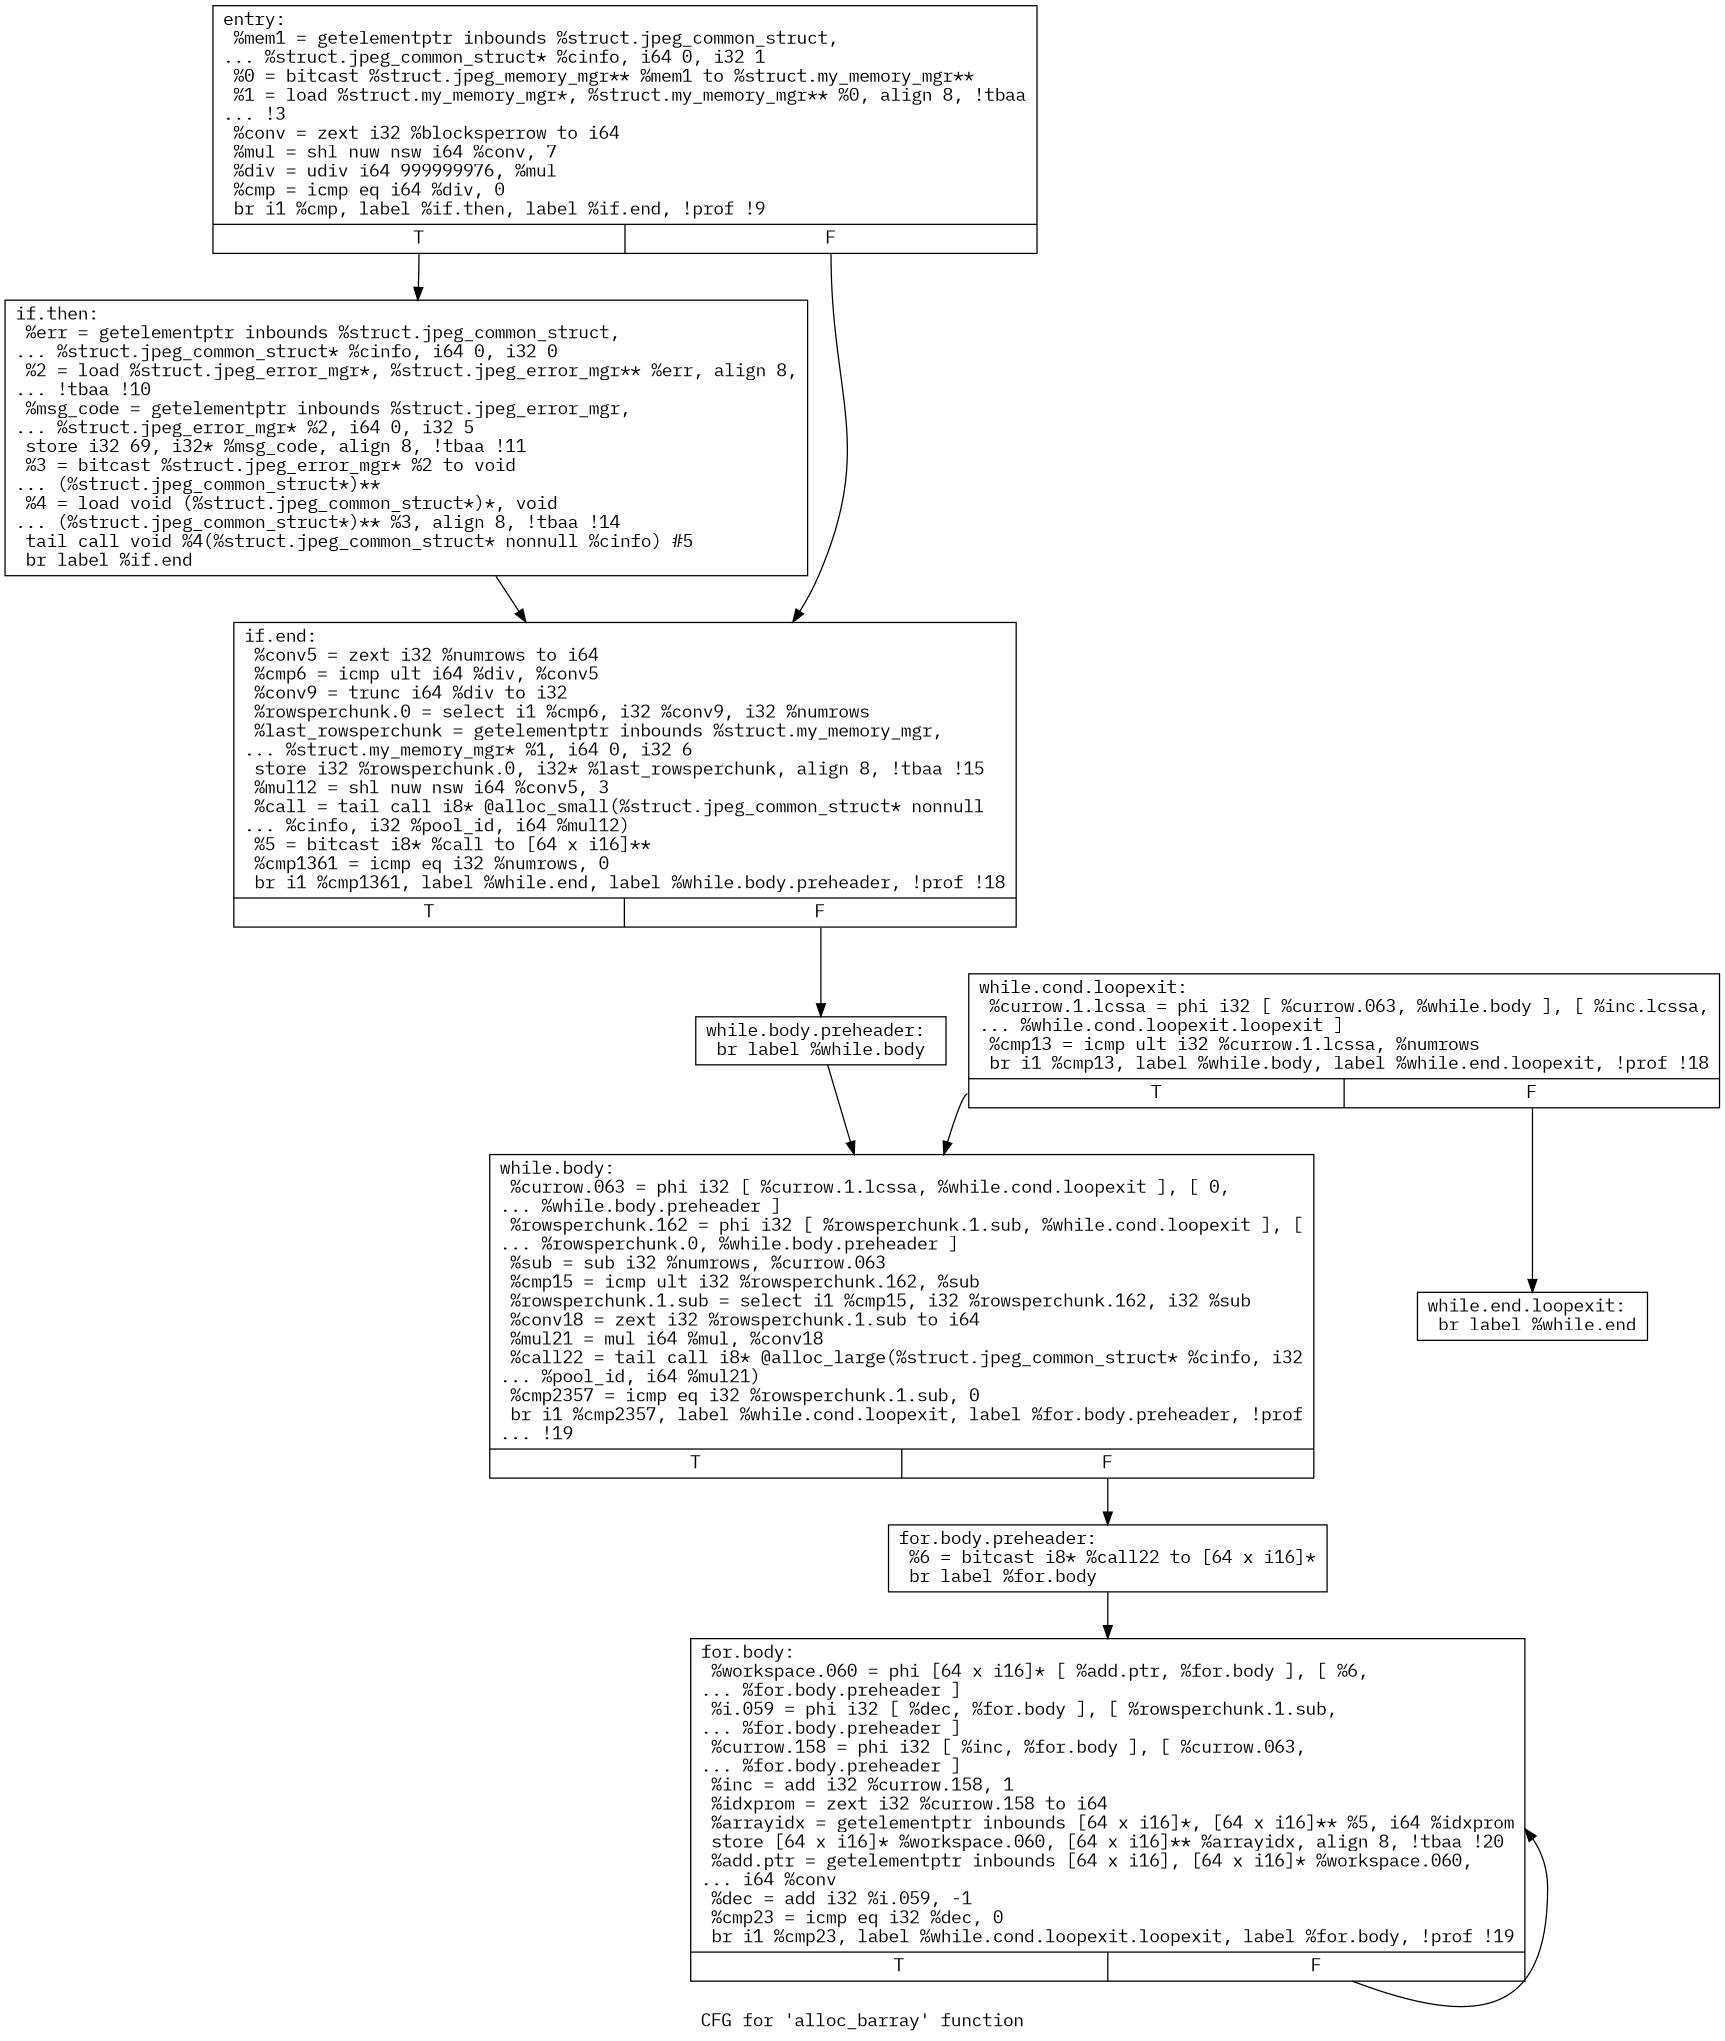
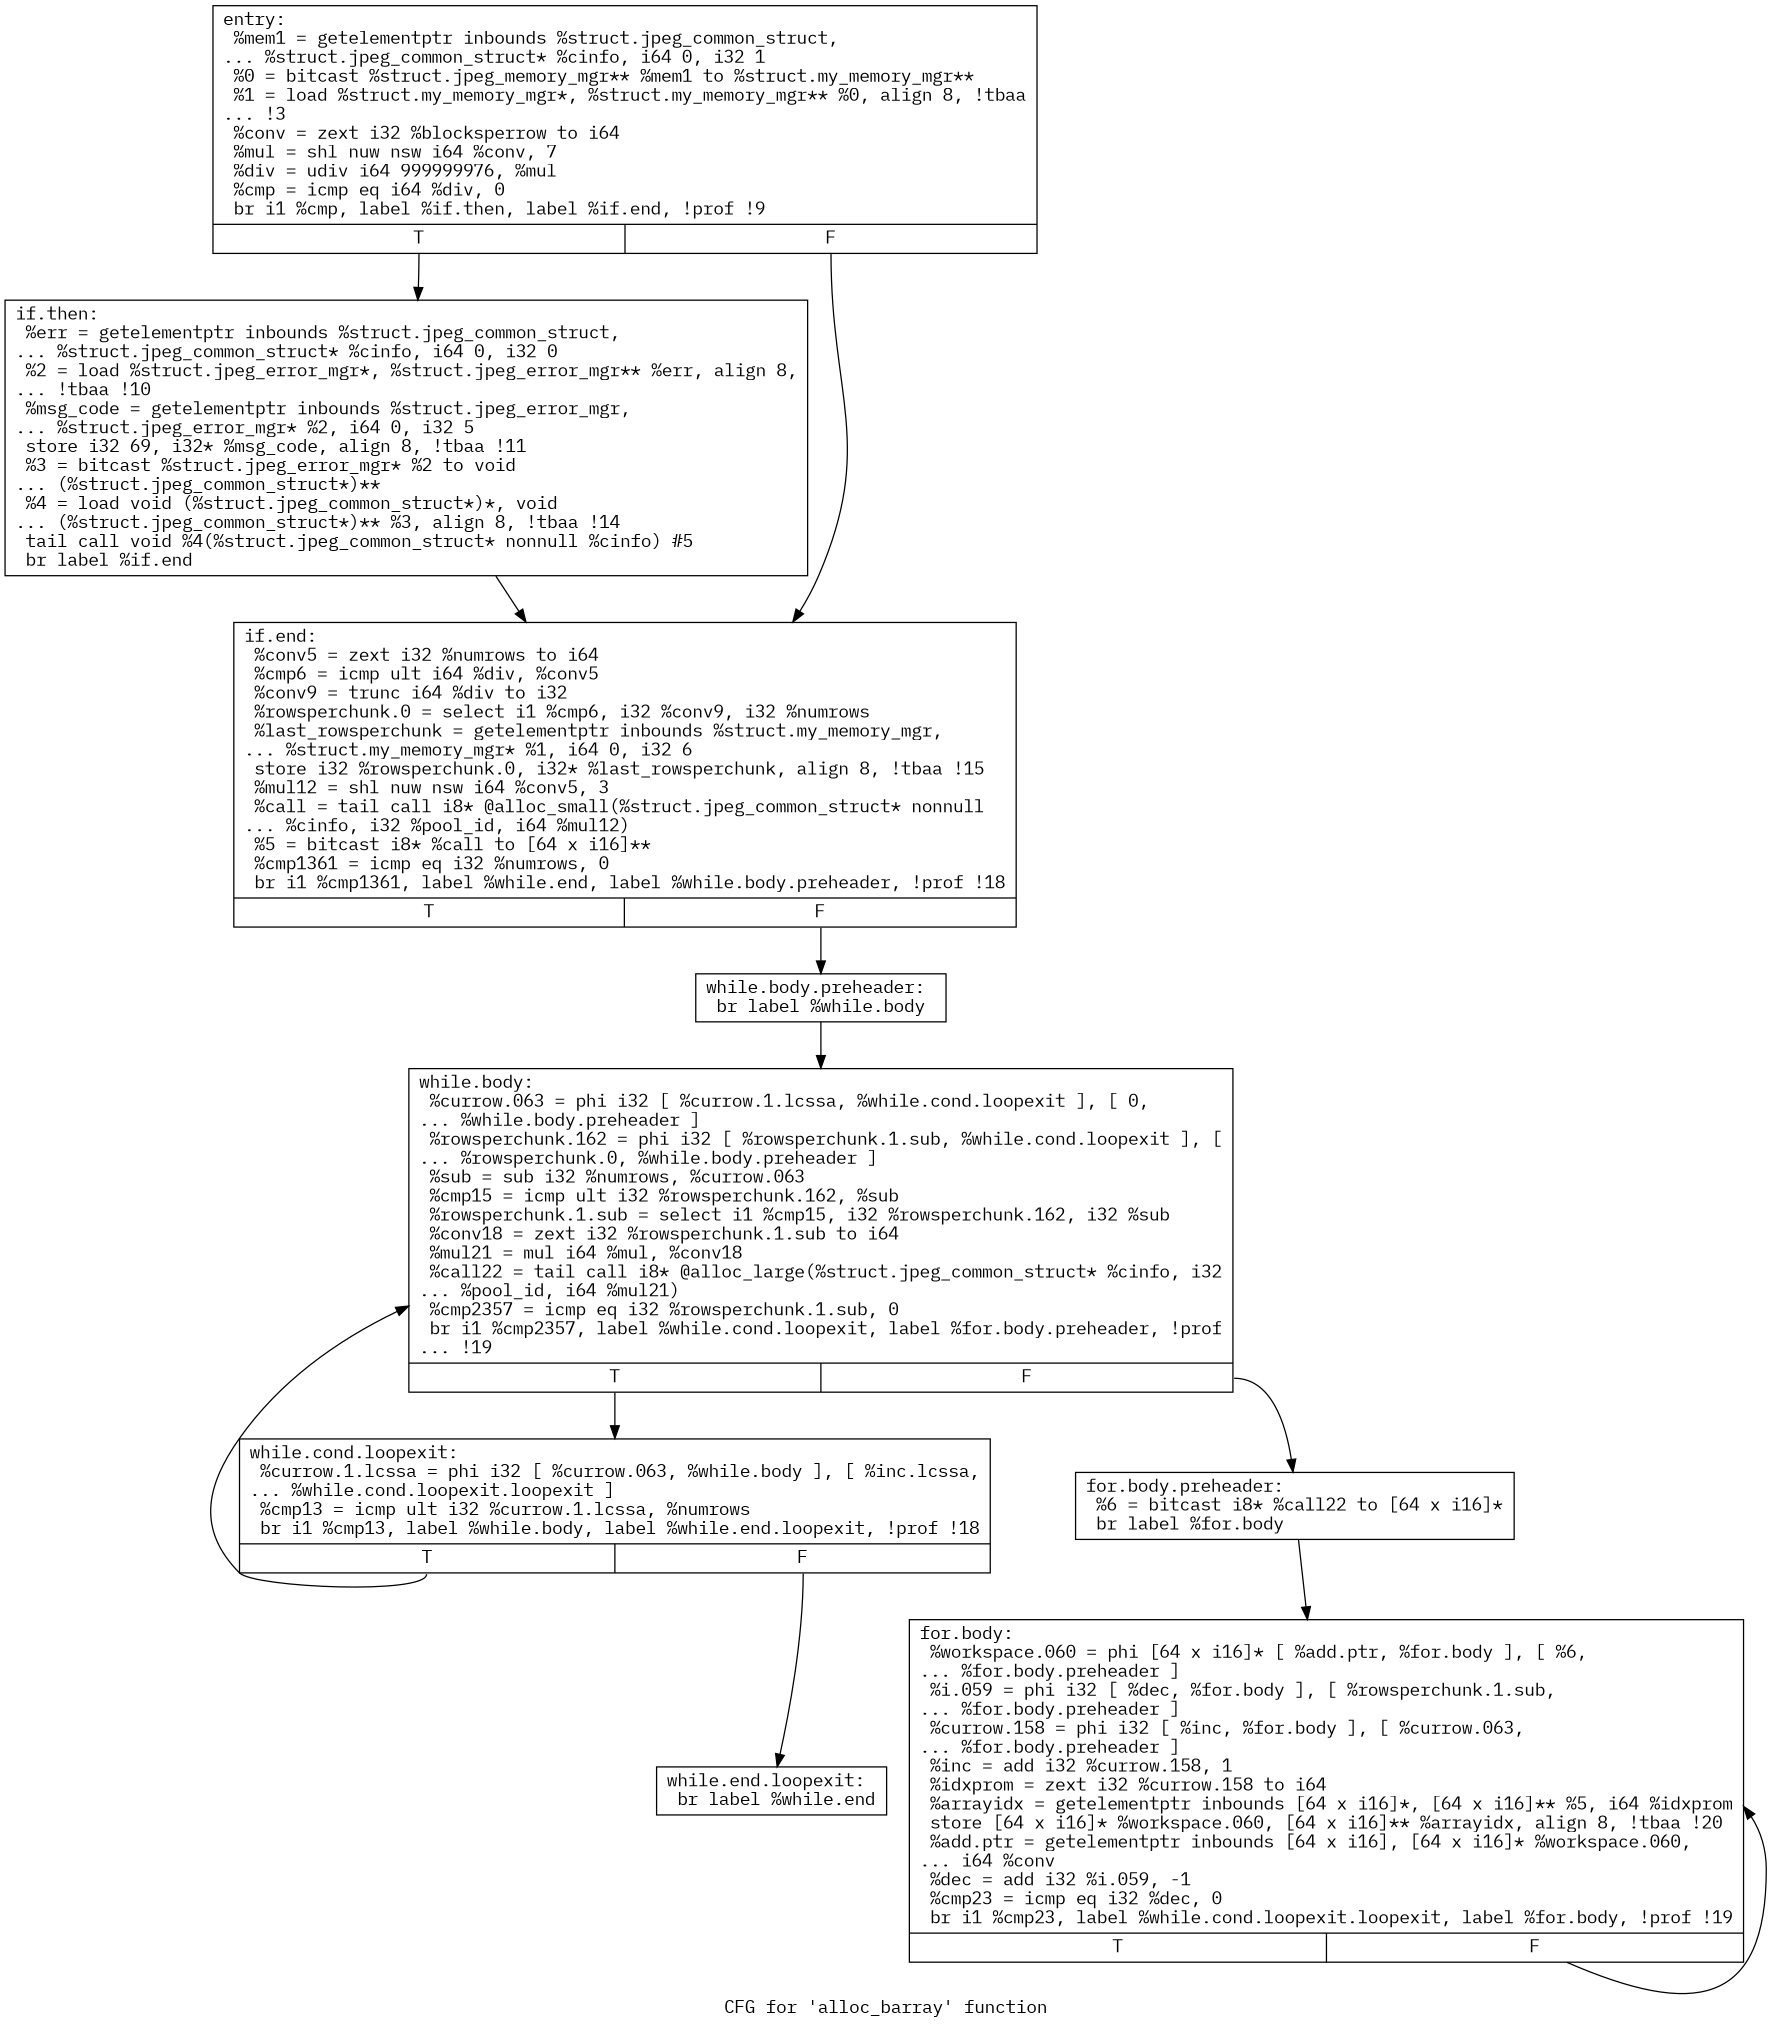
none -> (615, 1409)
